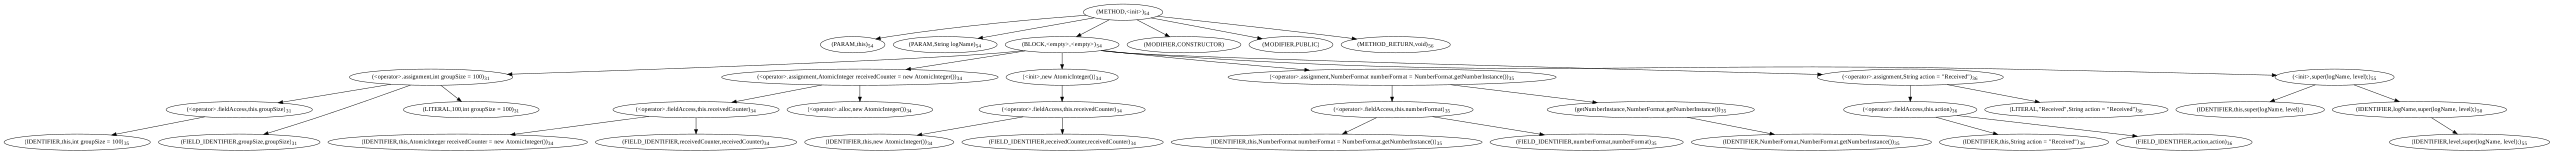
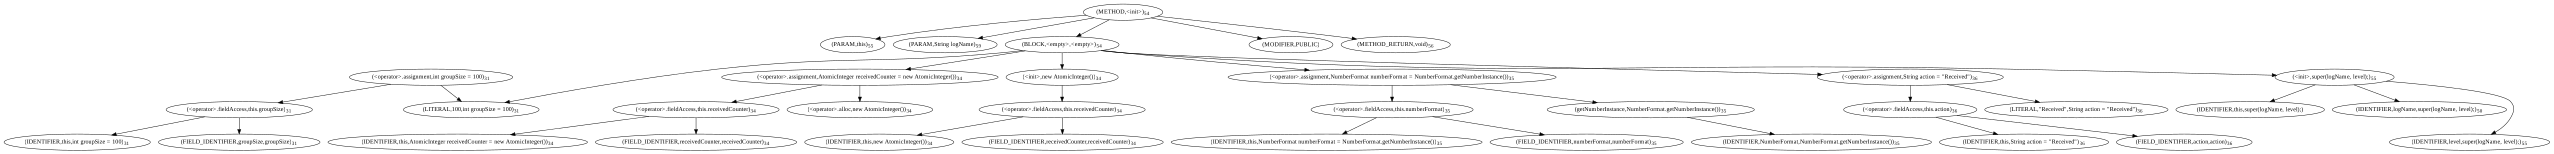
(871, 44) -> (871, 44)
(979, 44) -> (979, 44)
(1184, 45) -> none
(768, 65) -> (765, 65)
(340, 110) -> (239, 124)
(2443, 125) -> (2469, 90)
(127, 142) -> (127, 142)
